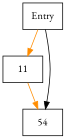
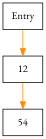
(50, 66) -> none
(23, 69) -> (23, 69)
